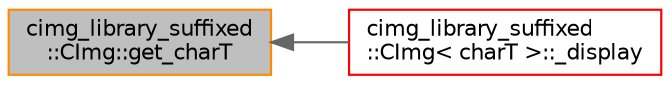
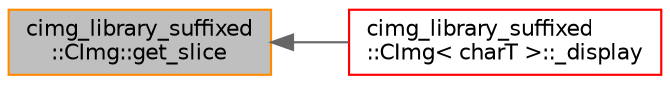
(140, 42) -> (140, 42)
